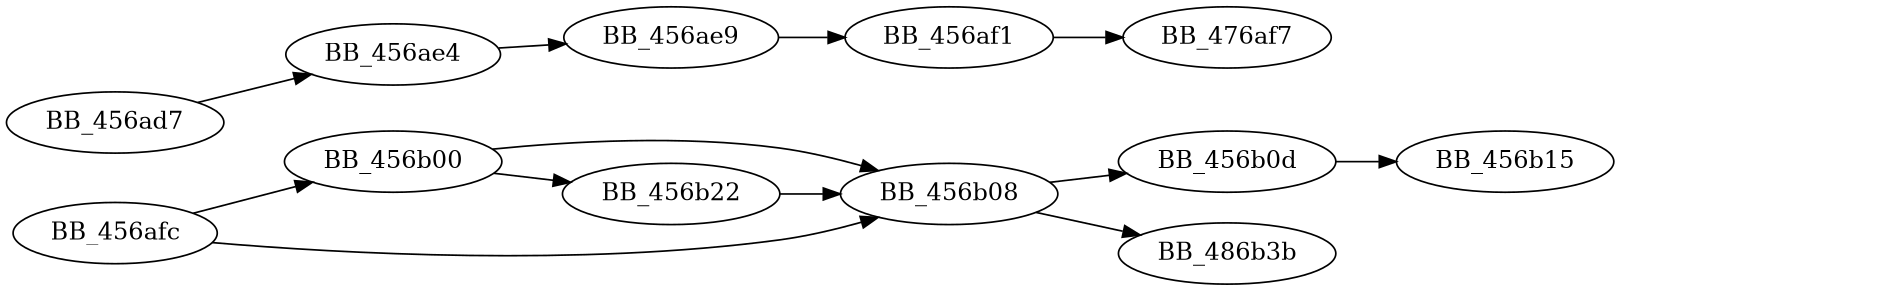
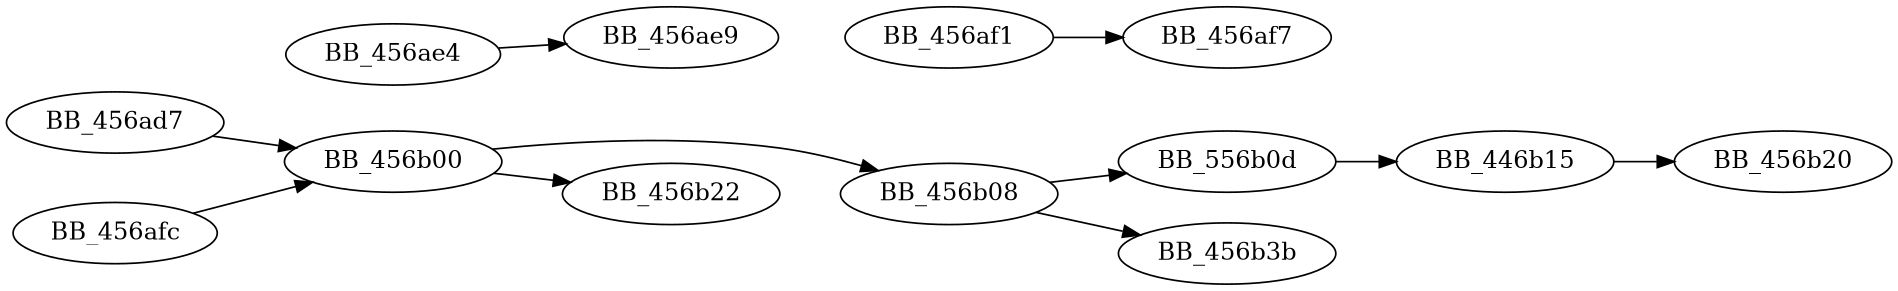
(803, 37) -> none
(1227, 37) -> (1227, 37)
(246, 90) -> (246, 141)
(1227, 162) -> (1227, 162)
(1505, 162) -> (1505, 162)
none -> (1783, 162)
(801, 194) -> none
(1227, 254) -> (1227, 254)
(538, 255) -> none
